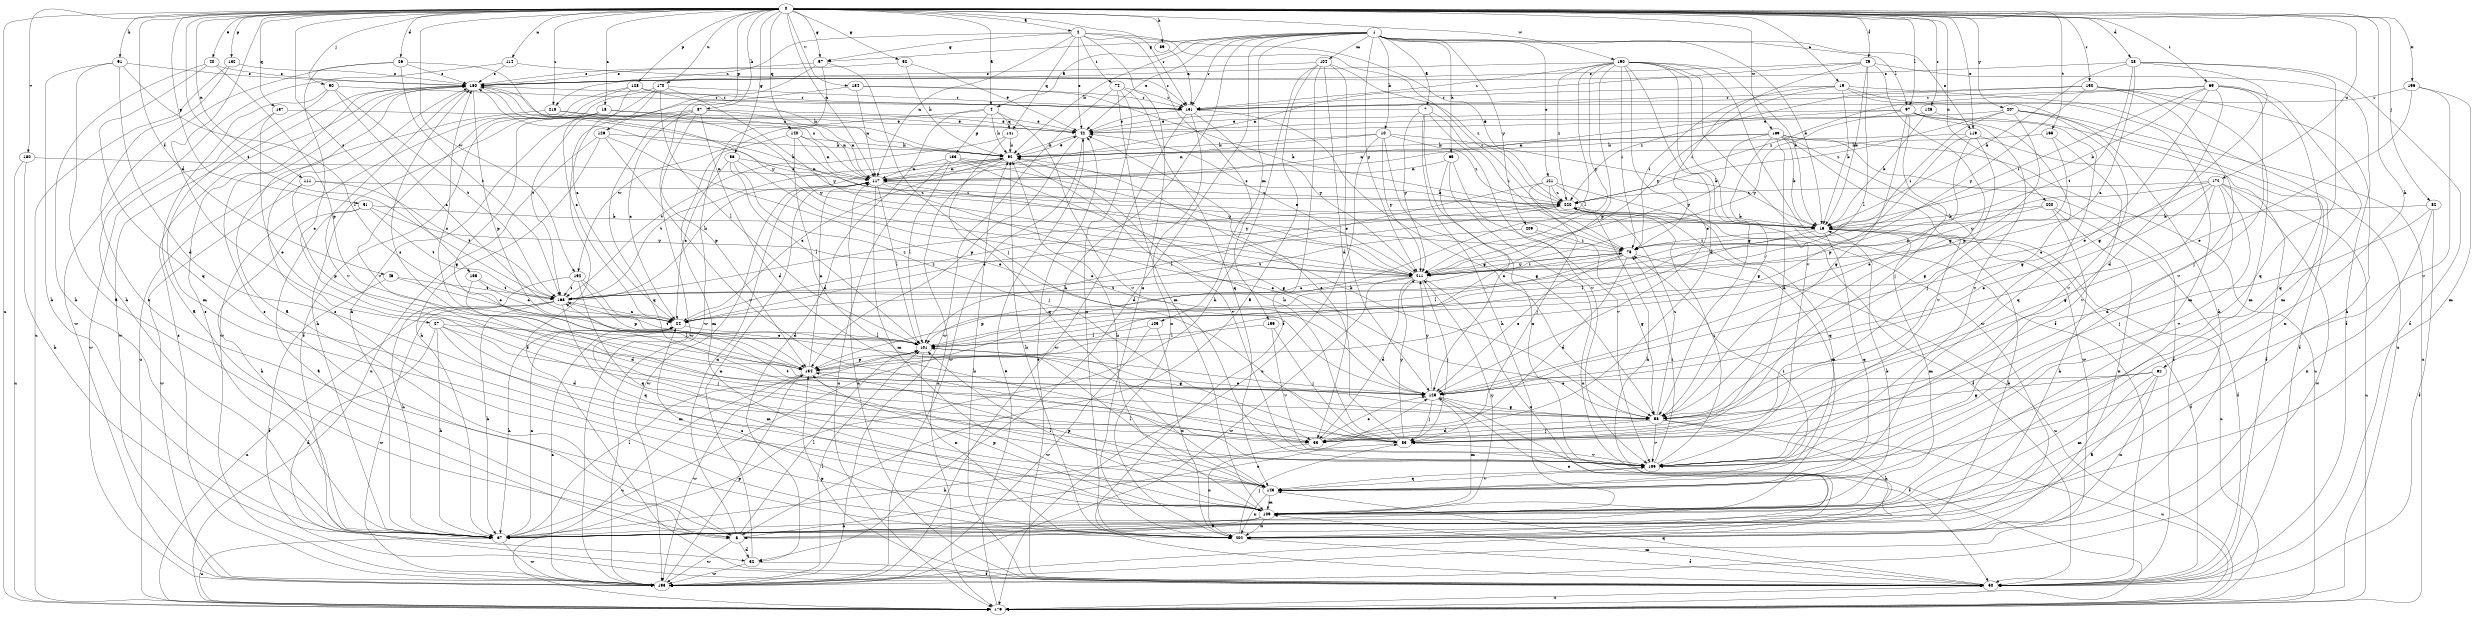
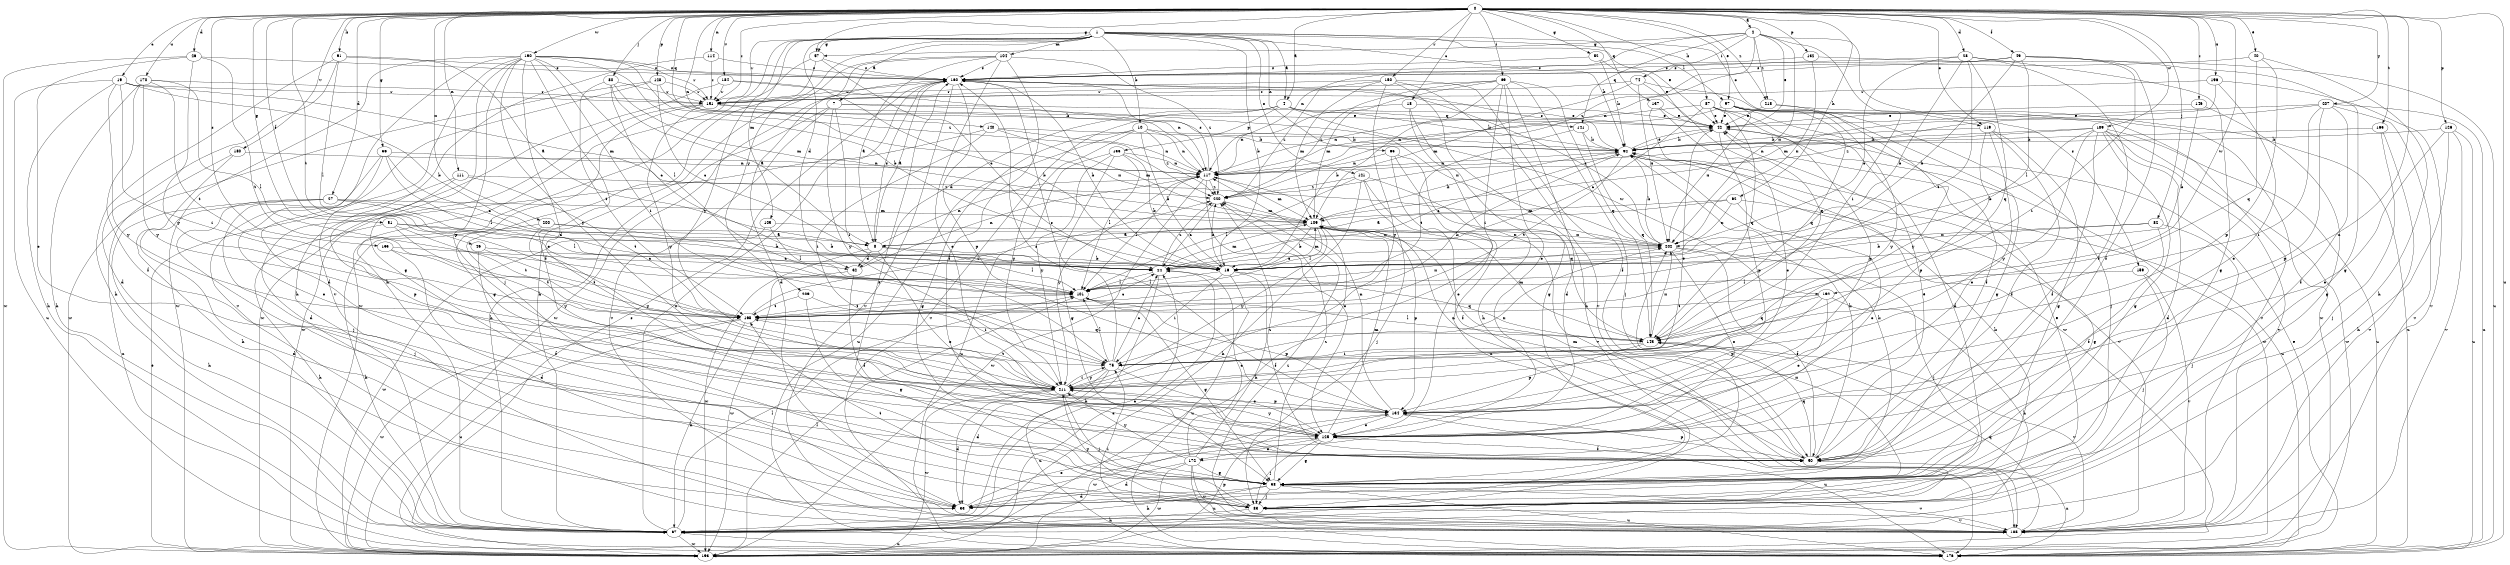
(1162, 47) -> none
(1915, 62) -> (1728, 56)
(331, 86) -> (611, 80)
(1700, 215) -> (1212, 236)
(1840, 329) -> (1260, 449)
(162, 383) -> (153, 366)
(2241, 452) -> (1616, 280)
